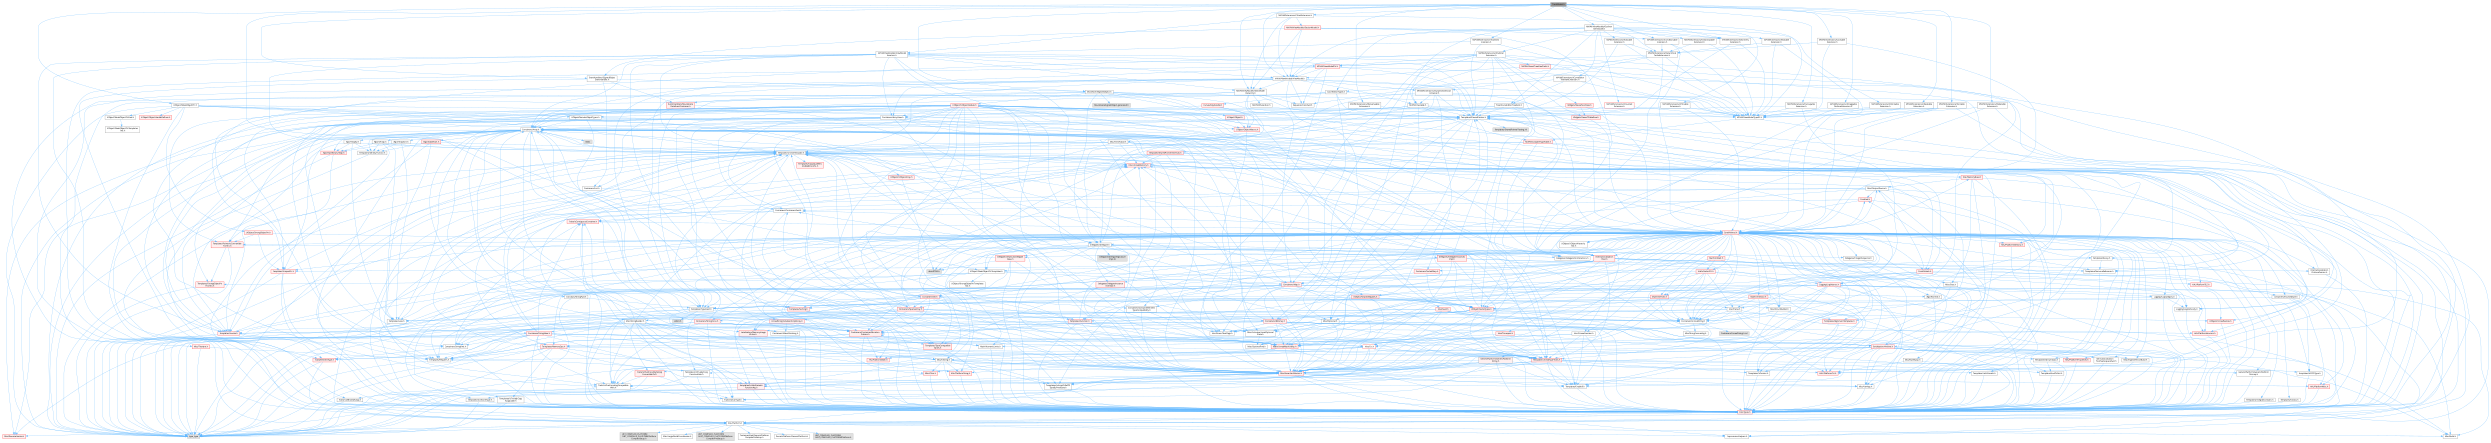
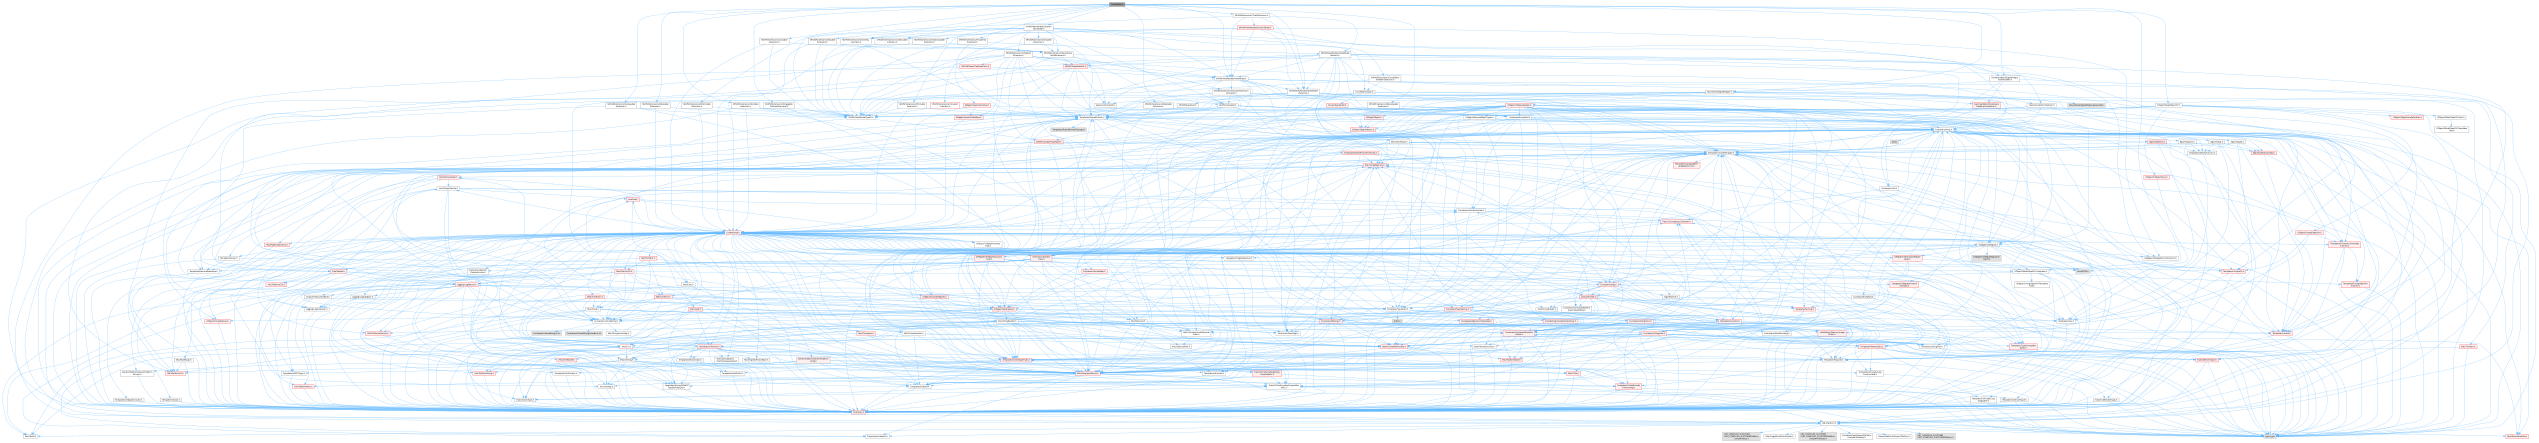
none -> (584, 334)
(2077, 360) -> (567, 360)
